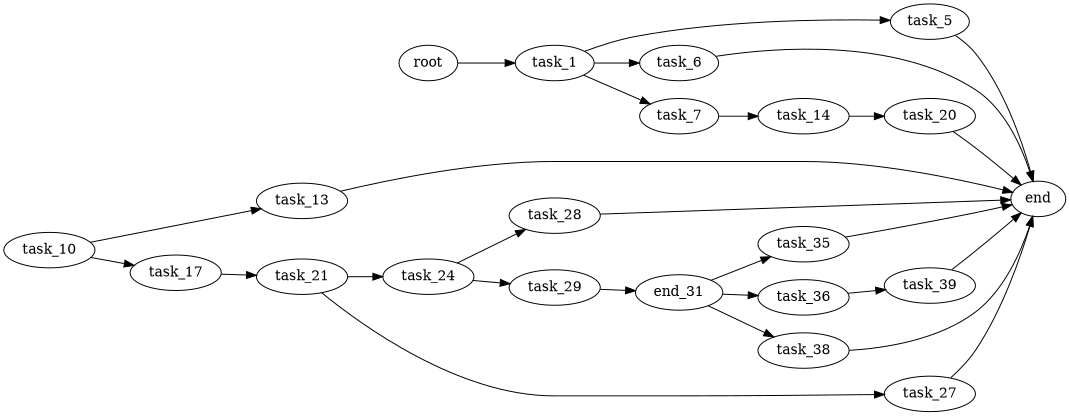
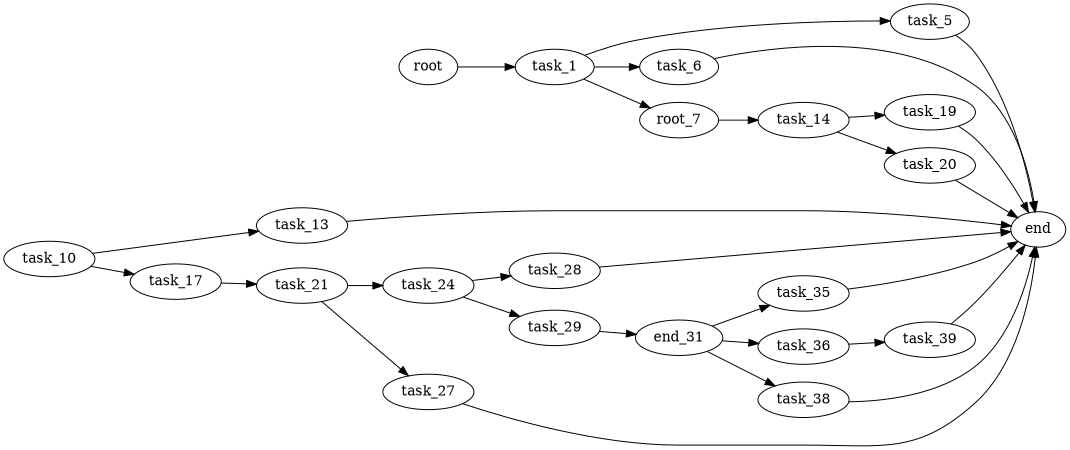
none -> (930, 112)
(679, 116) -> (679, 120)
